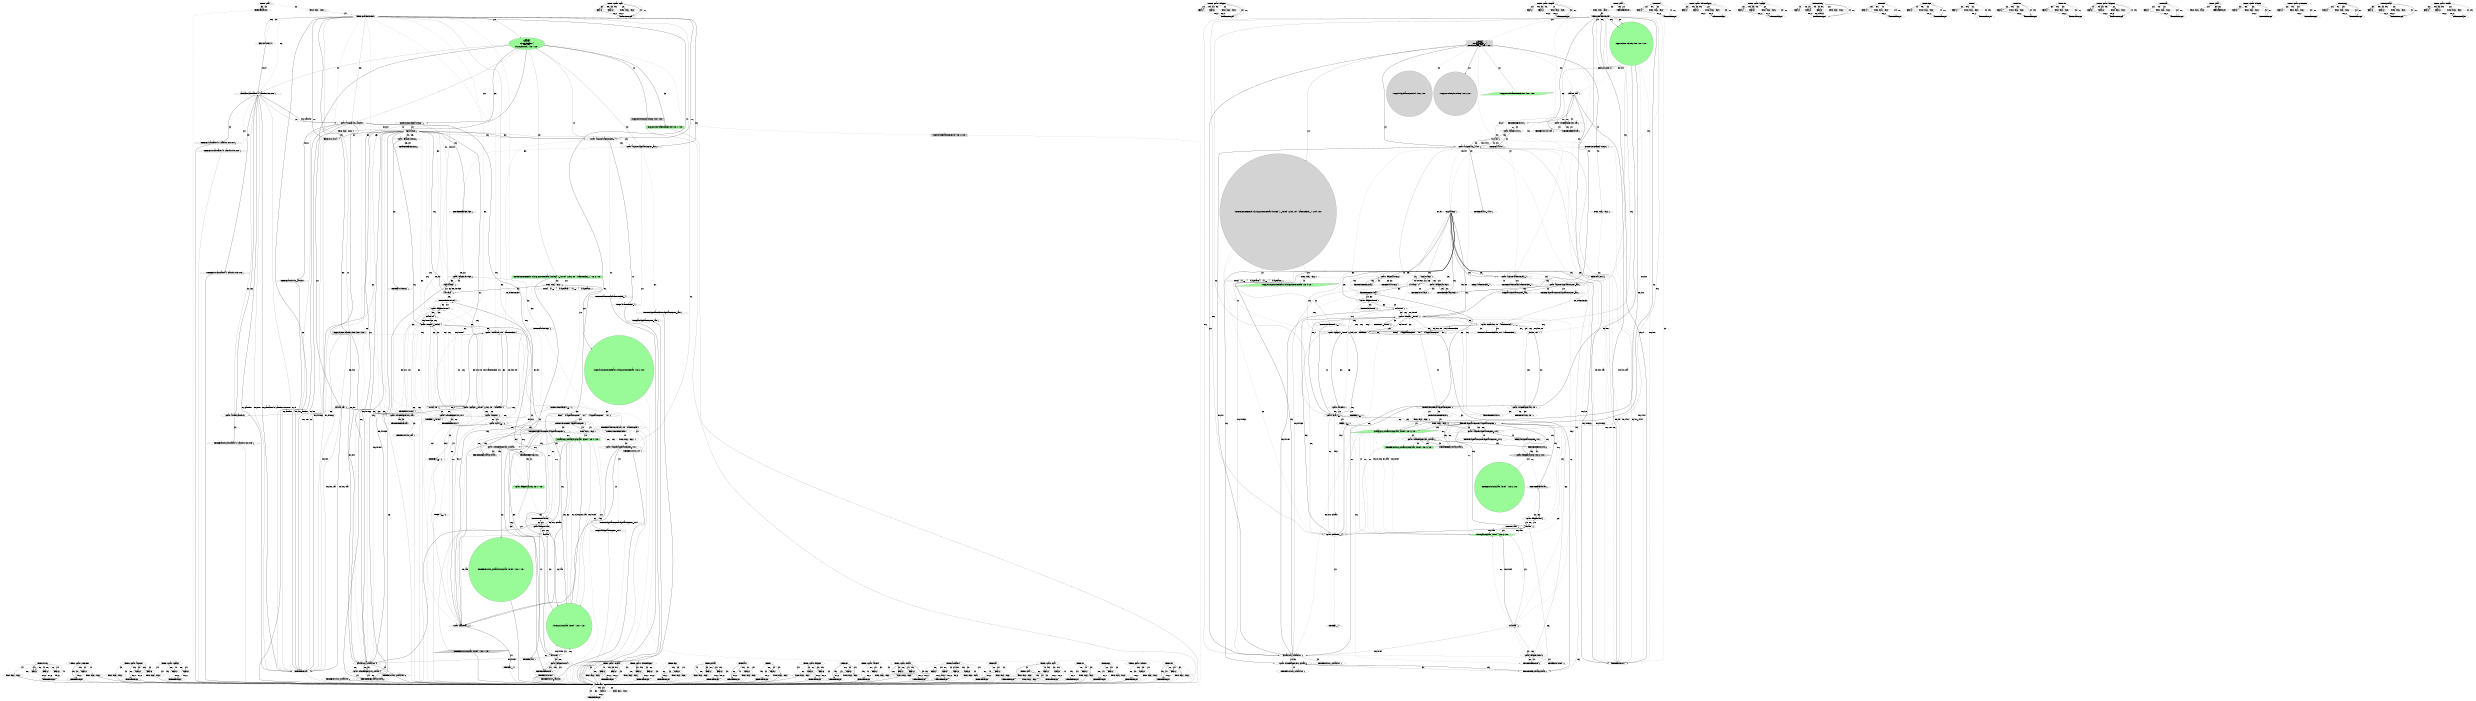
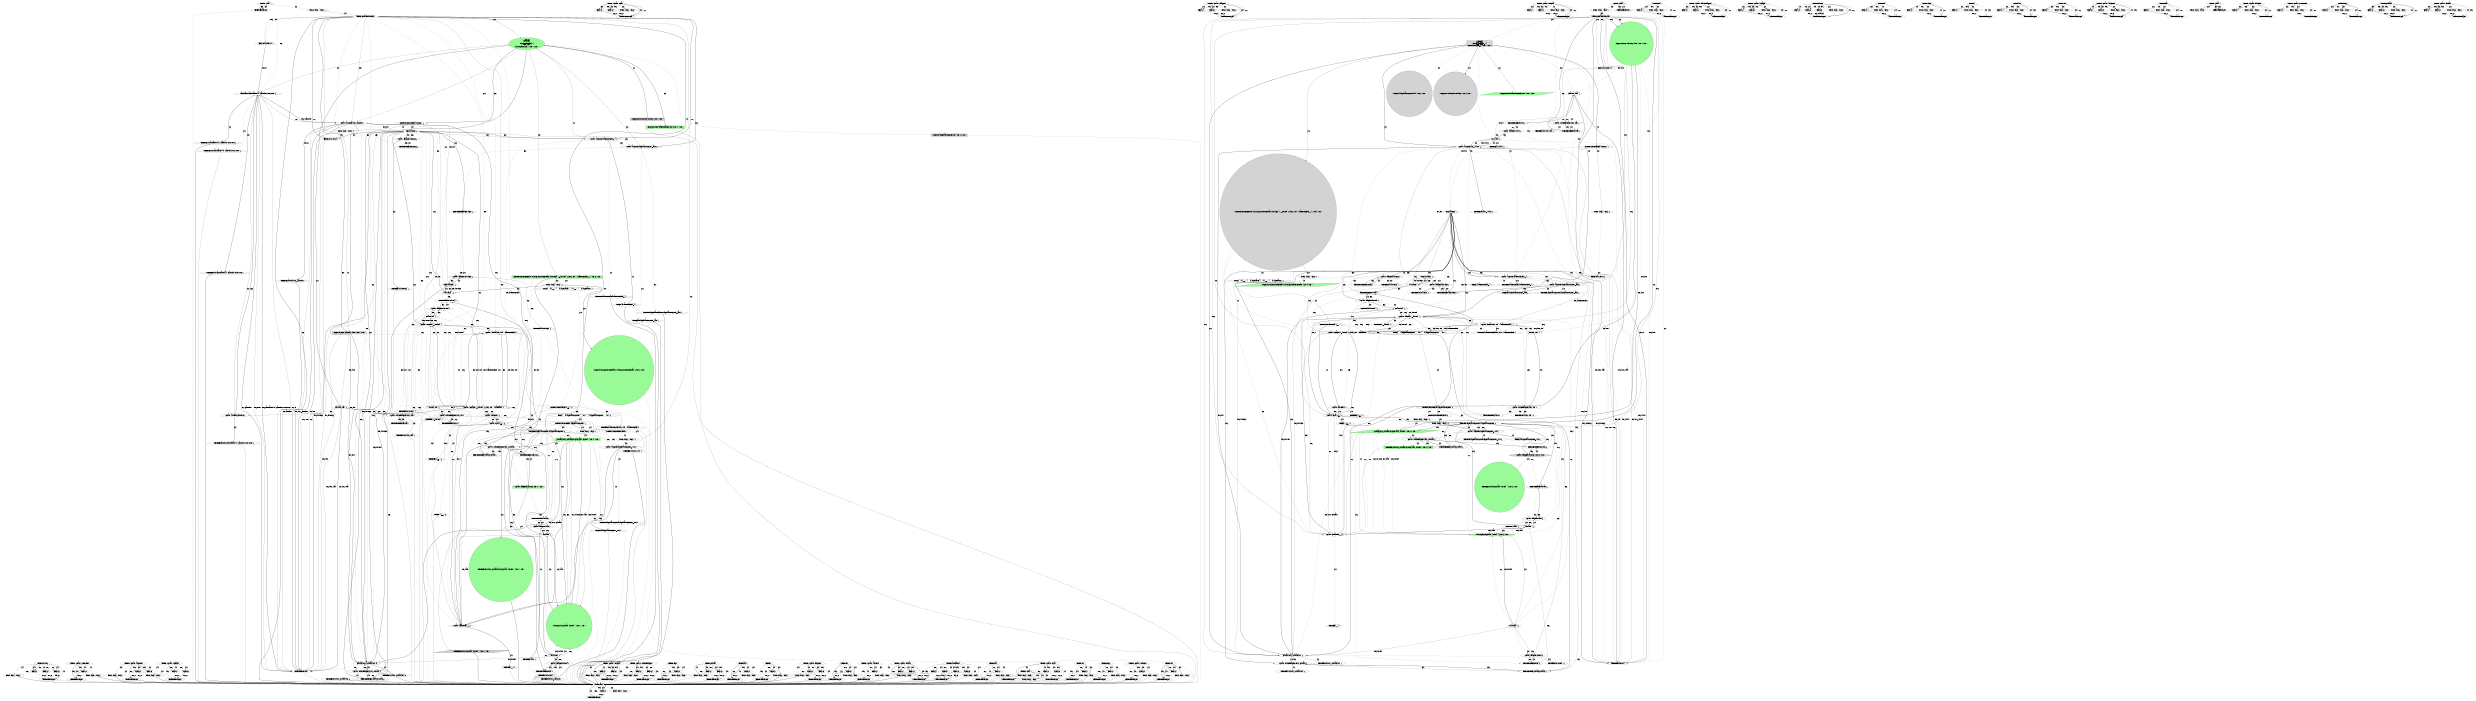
(1505, 139) -> none
